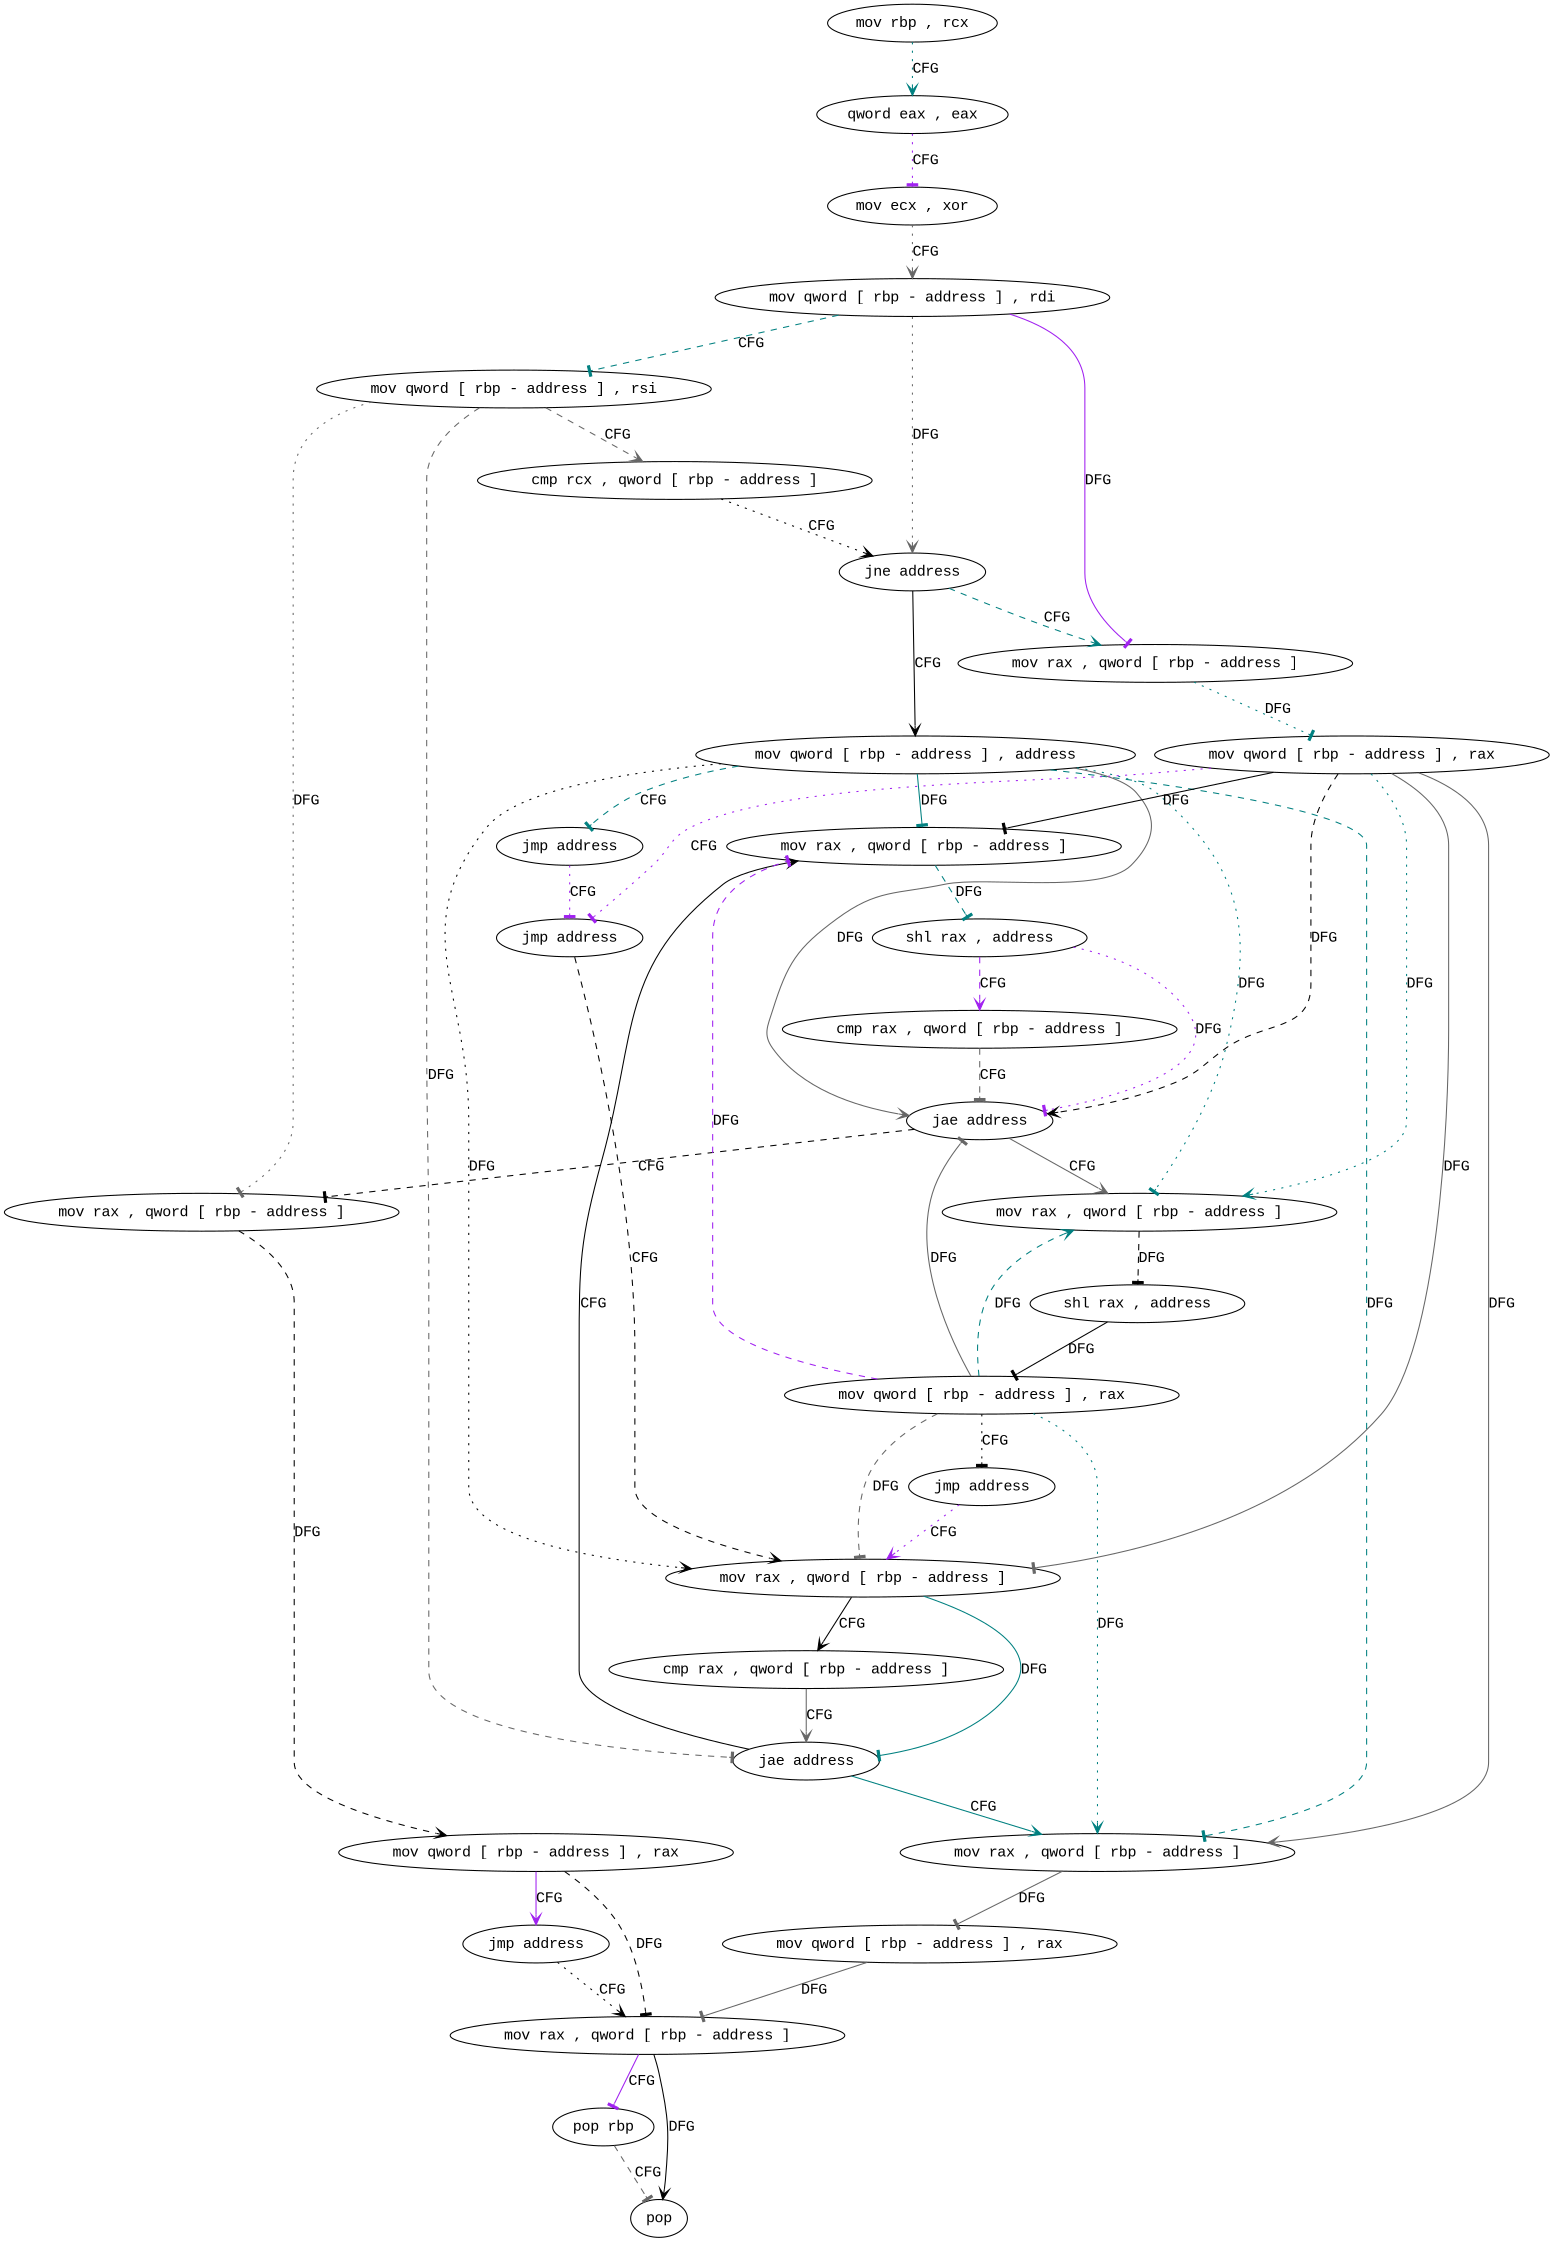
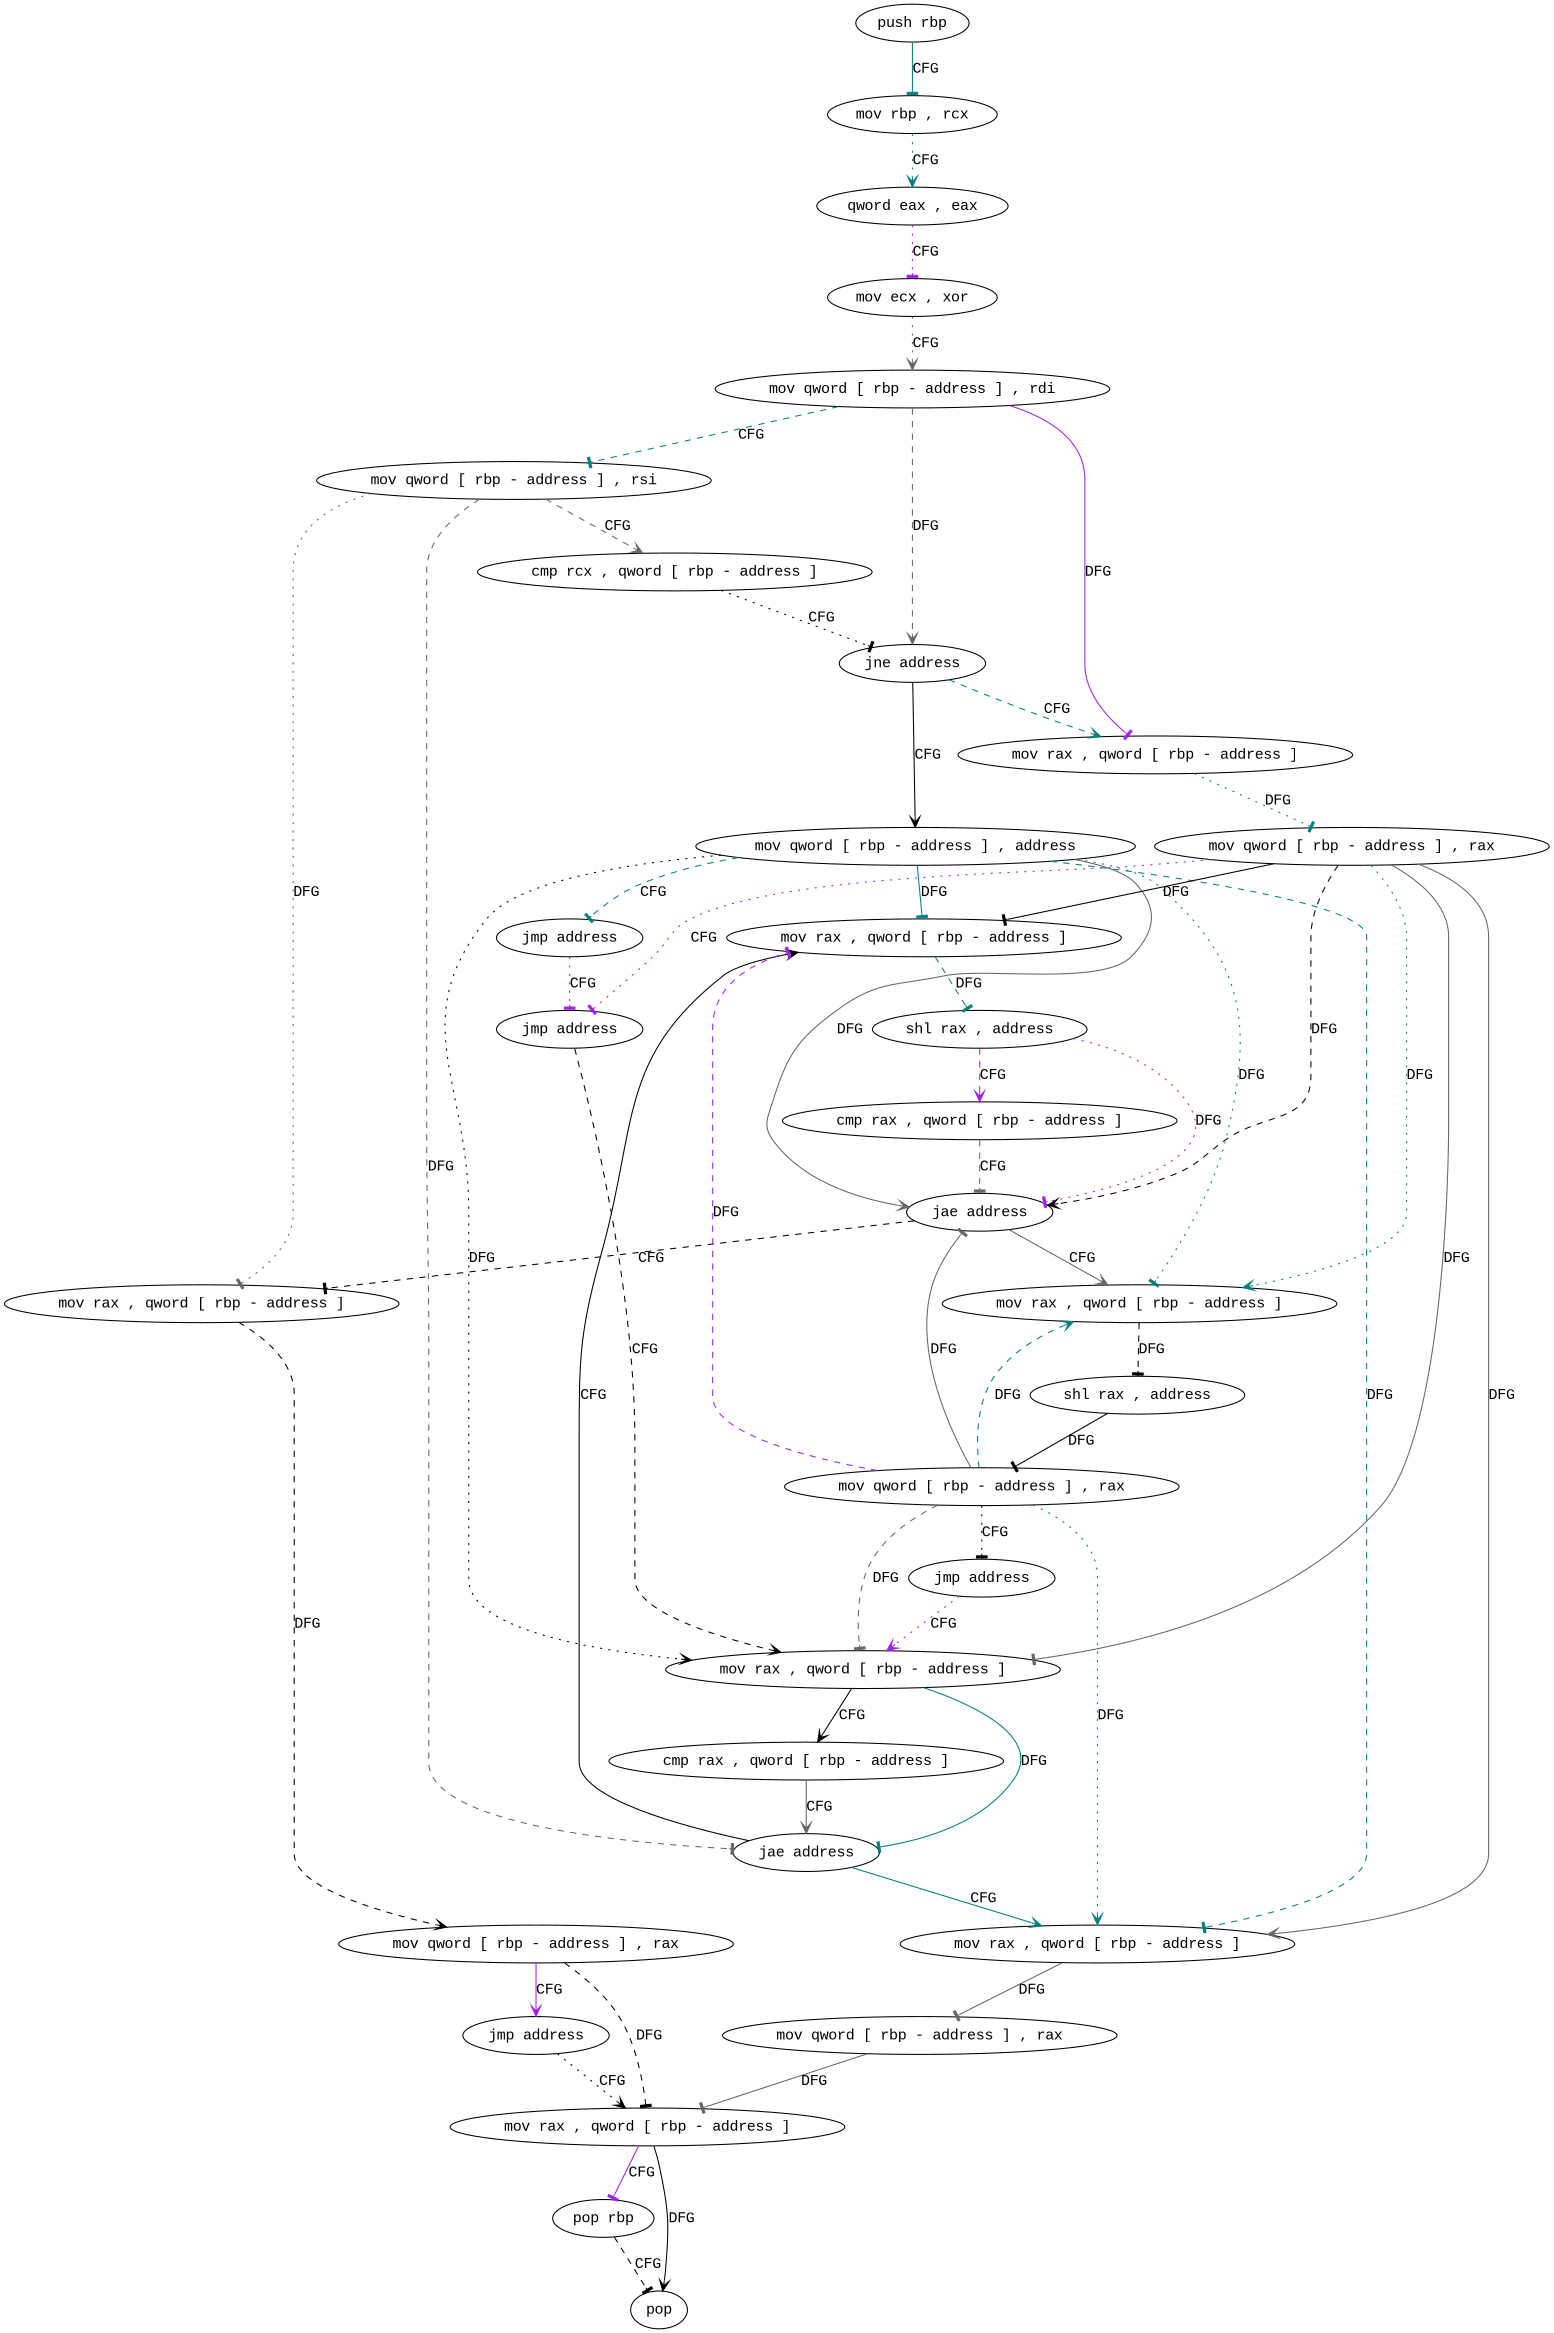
none -> (912, 23)
(912, 429) -> (912, 521)
(792, 526) -> (795, 618)
(630, 2171) -> (630, 2262)
